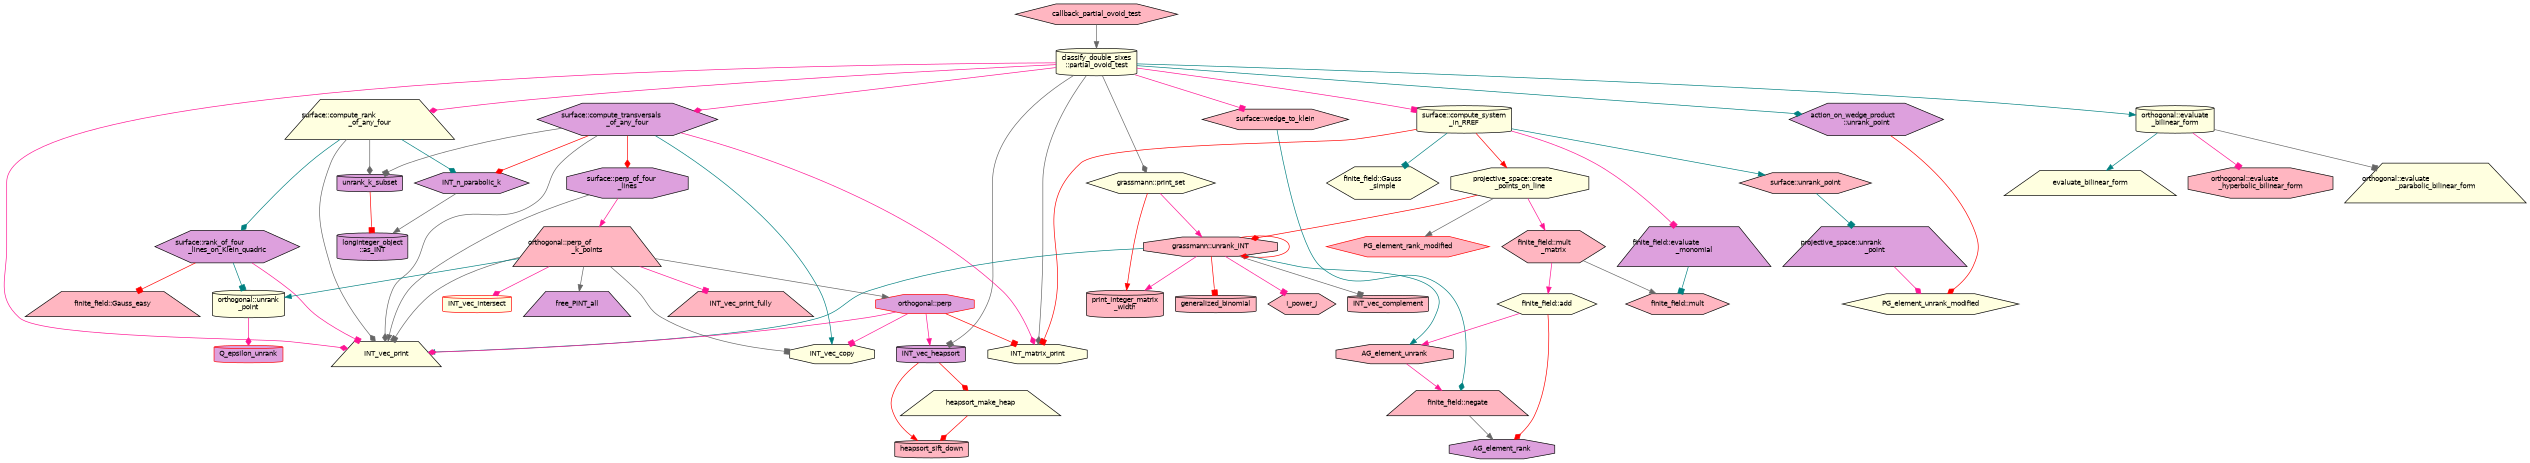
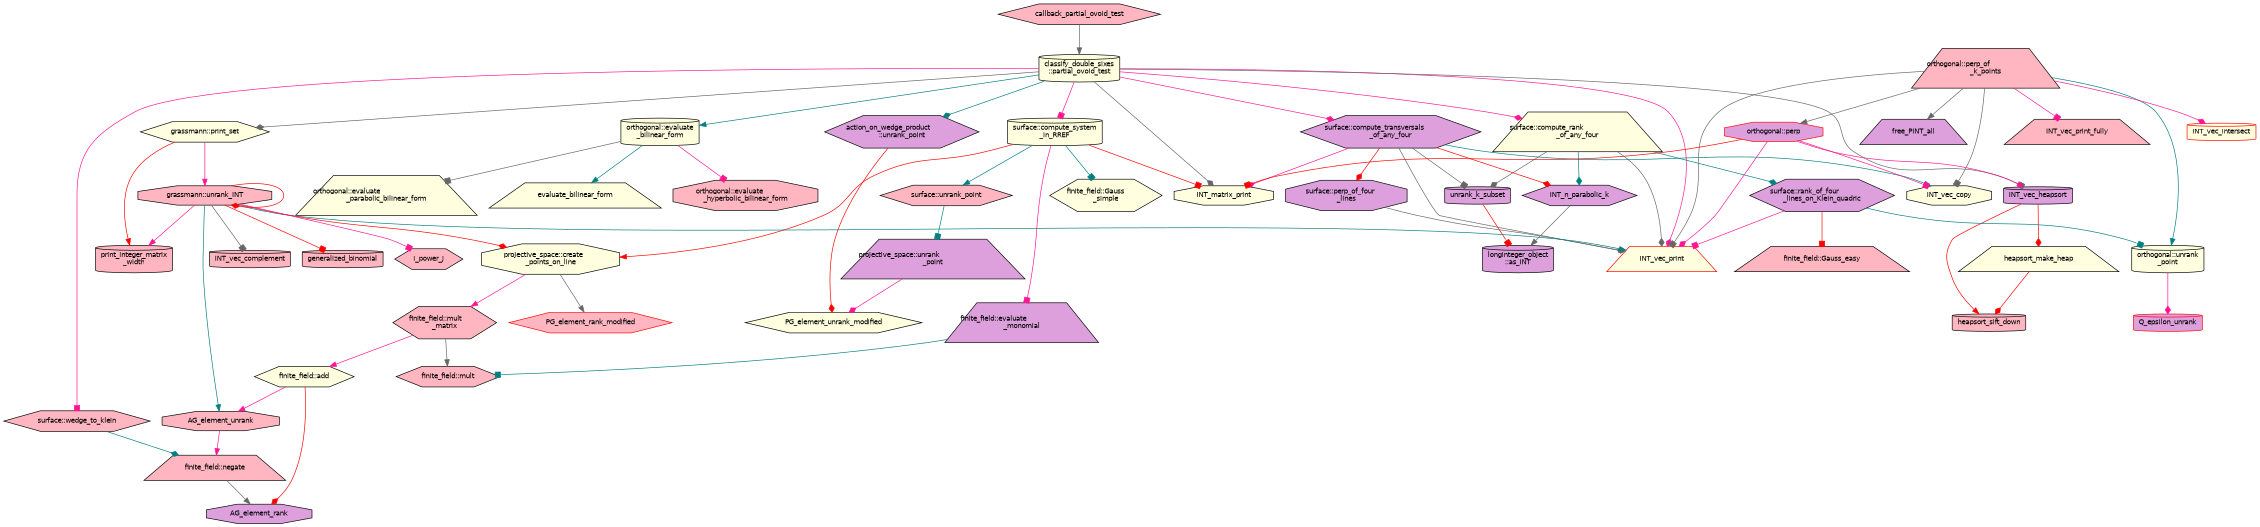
(611, 210) -> none
(1368, 218) -> (368, 226)
(386, 354) -> (1662, 259)
